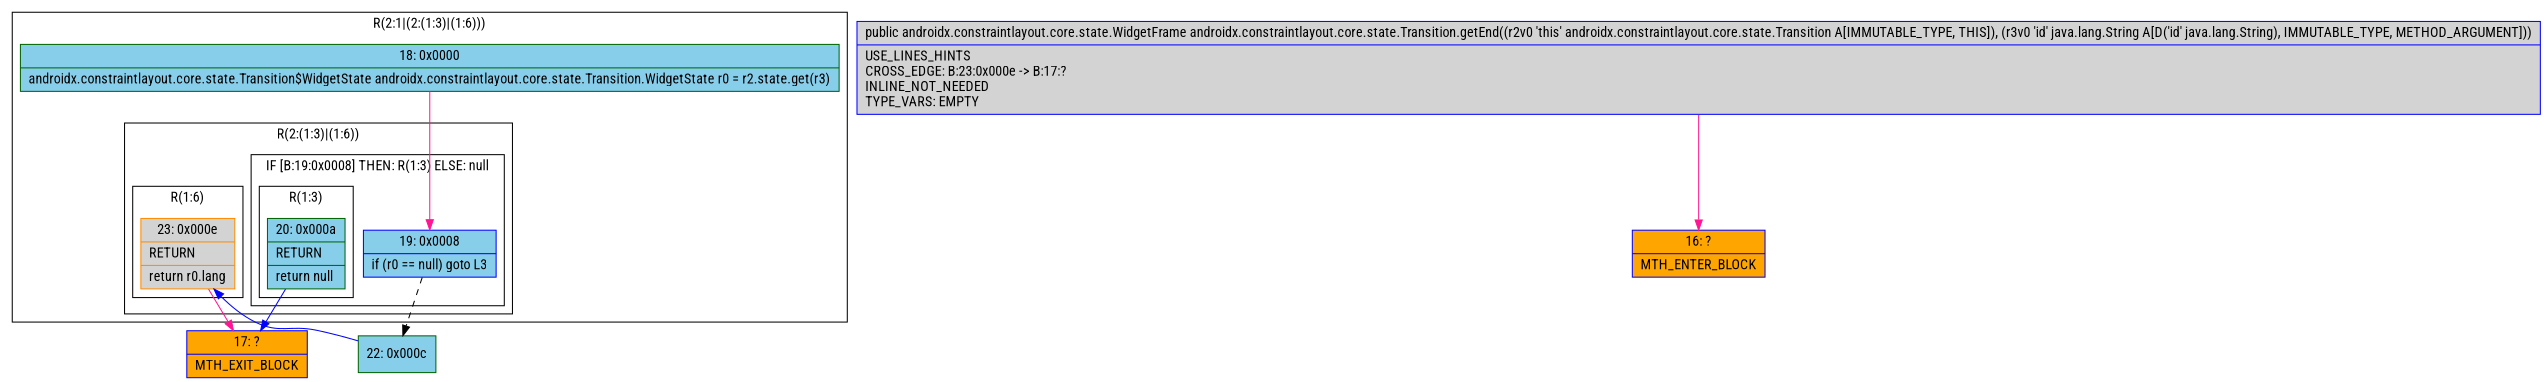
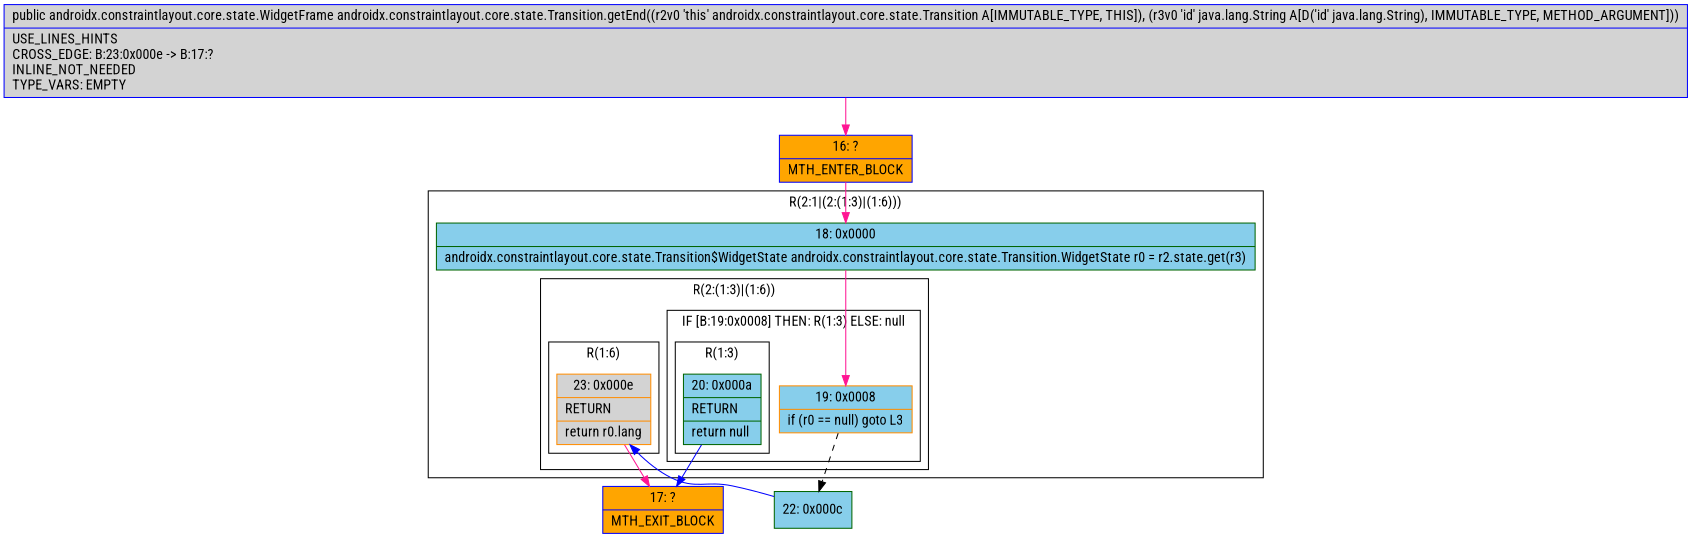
none -> (846, 197)
(430, 254) -> (846, 409)
